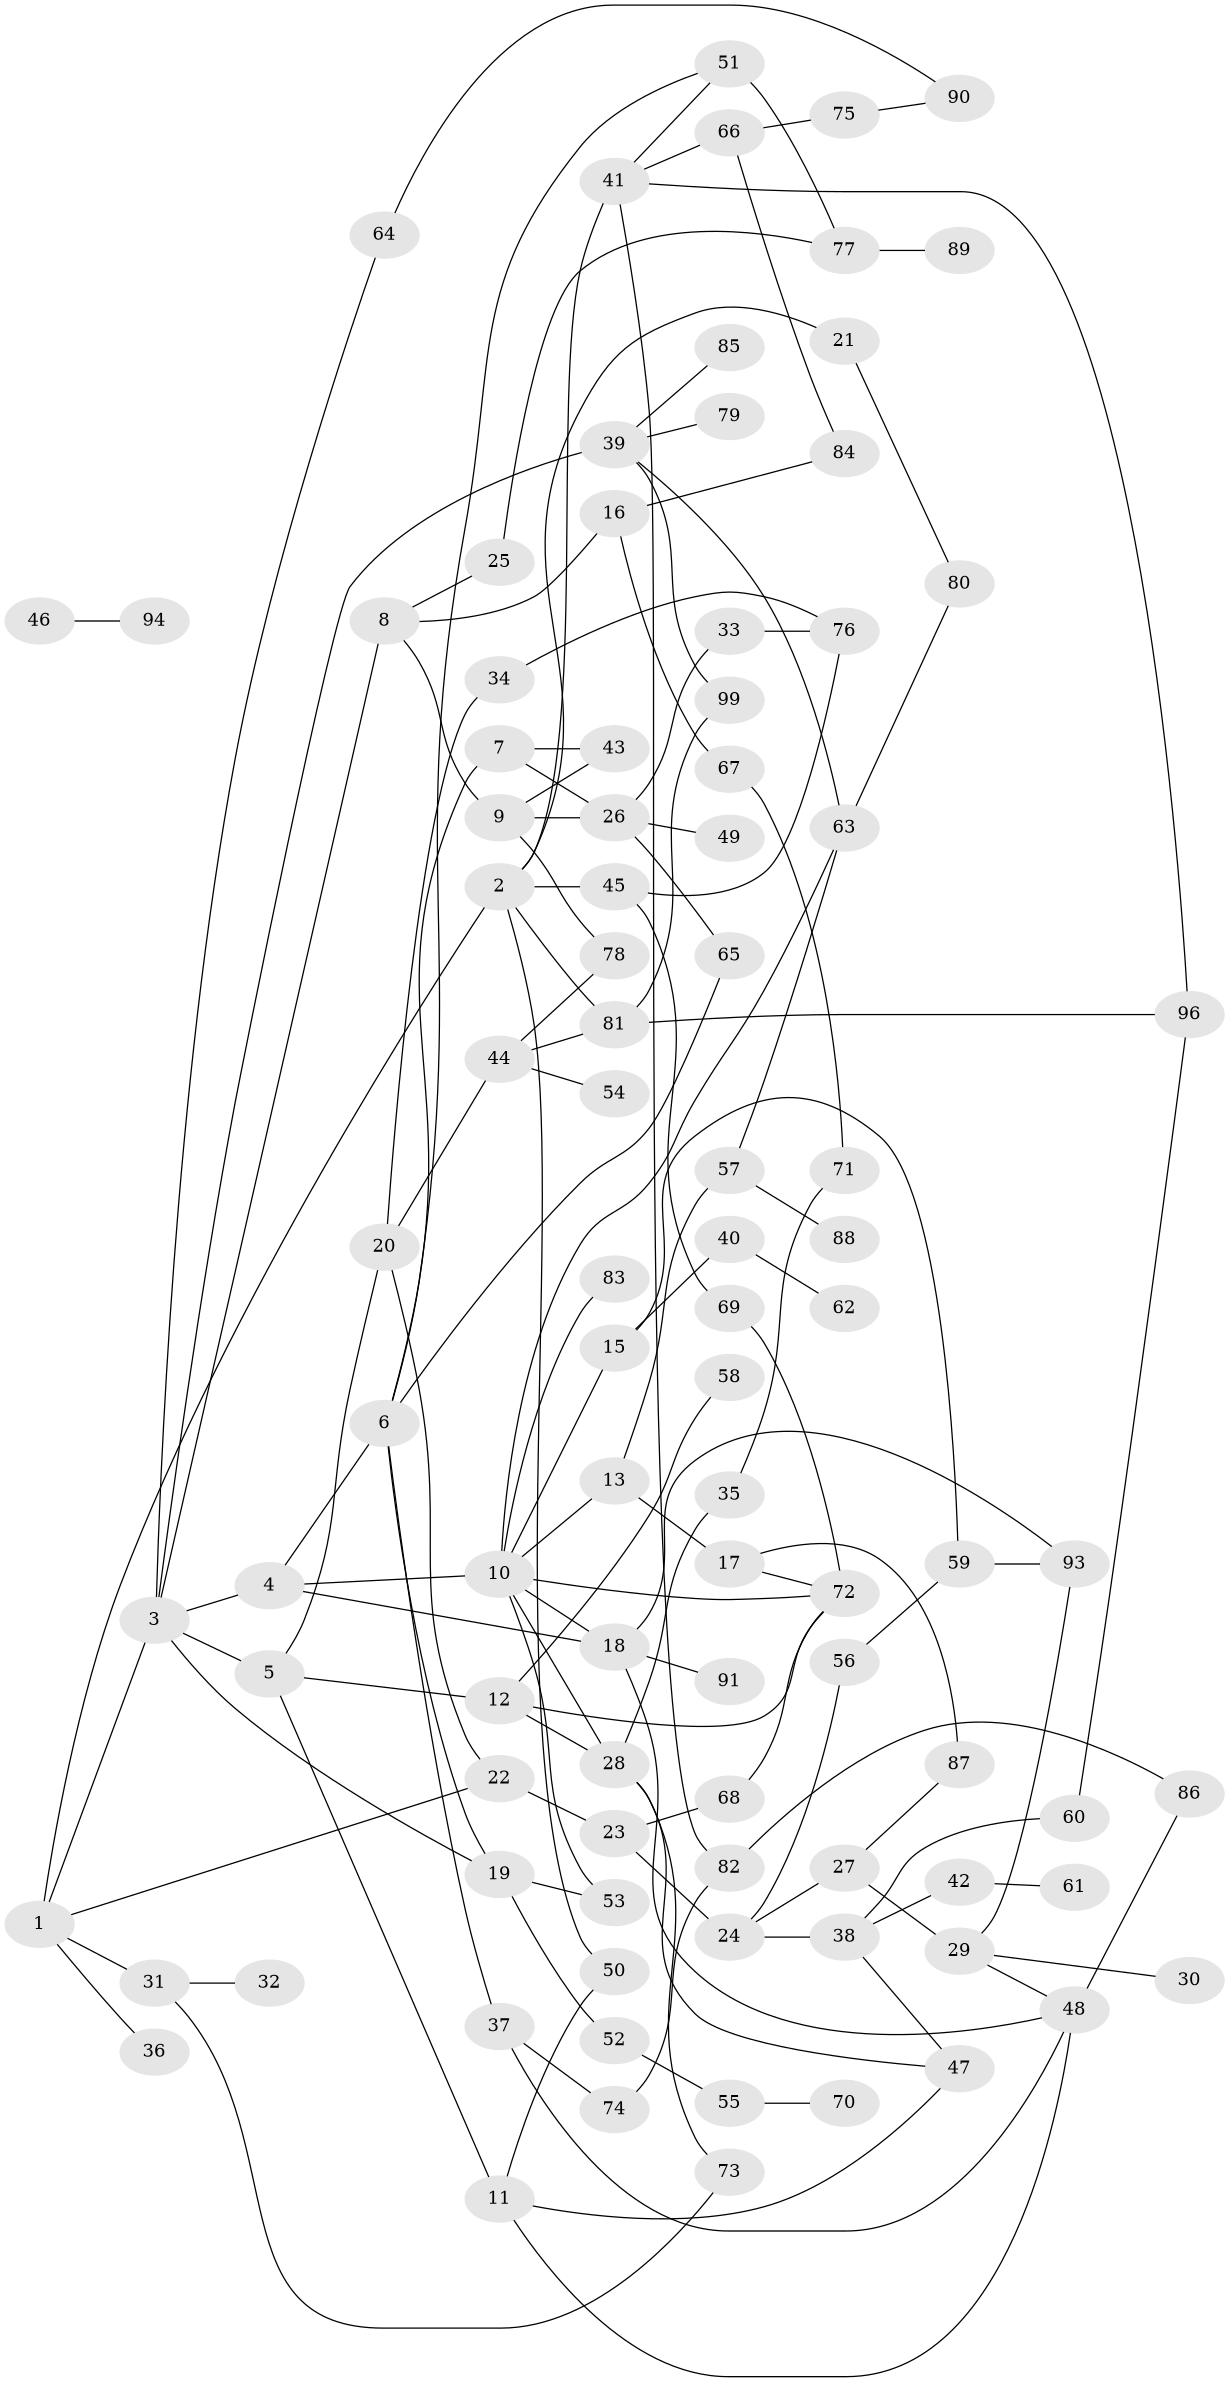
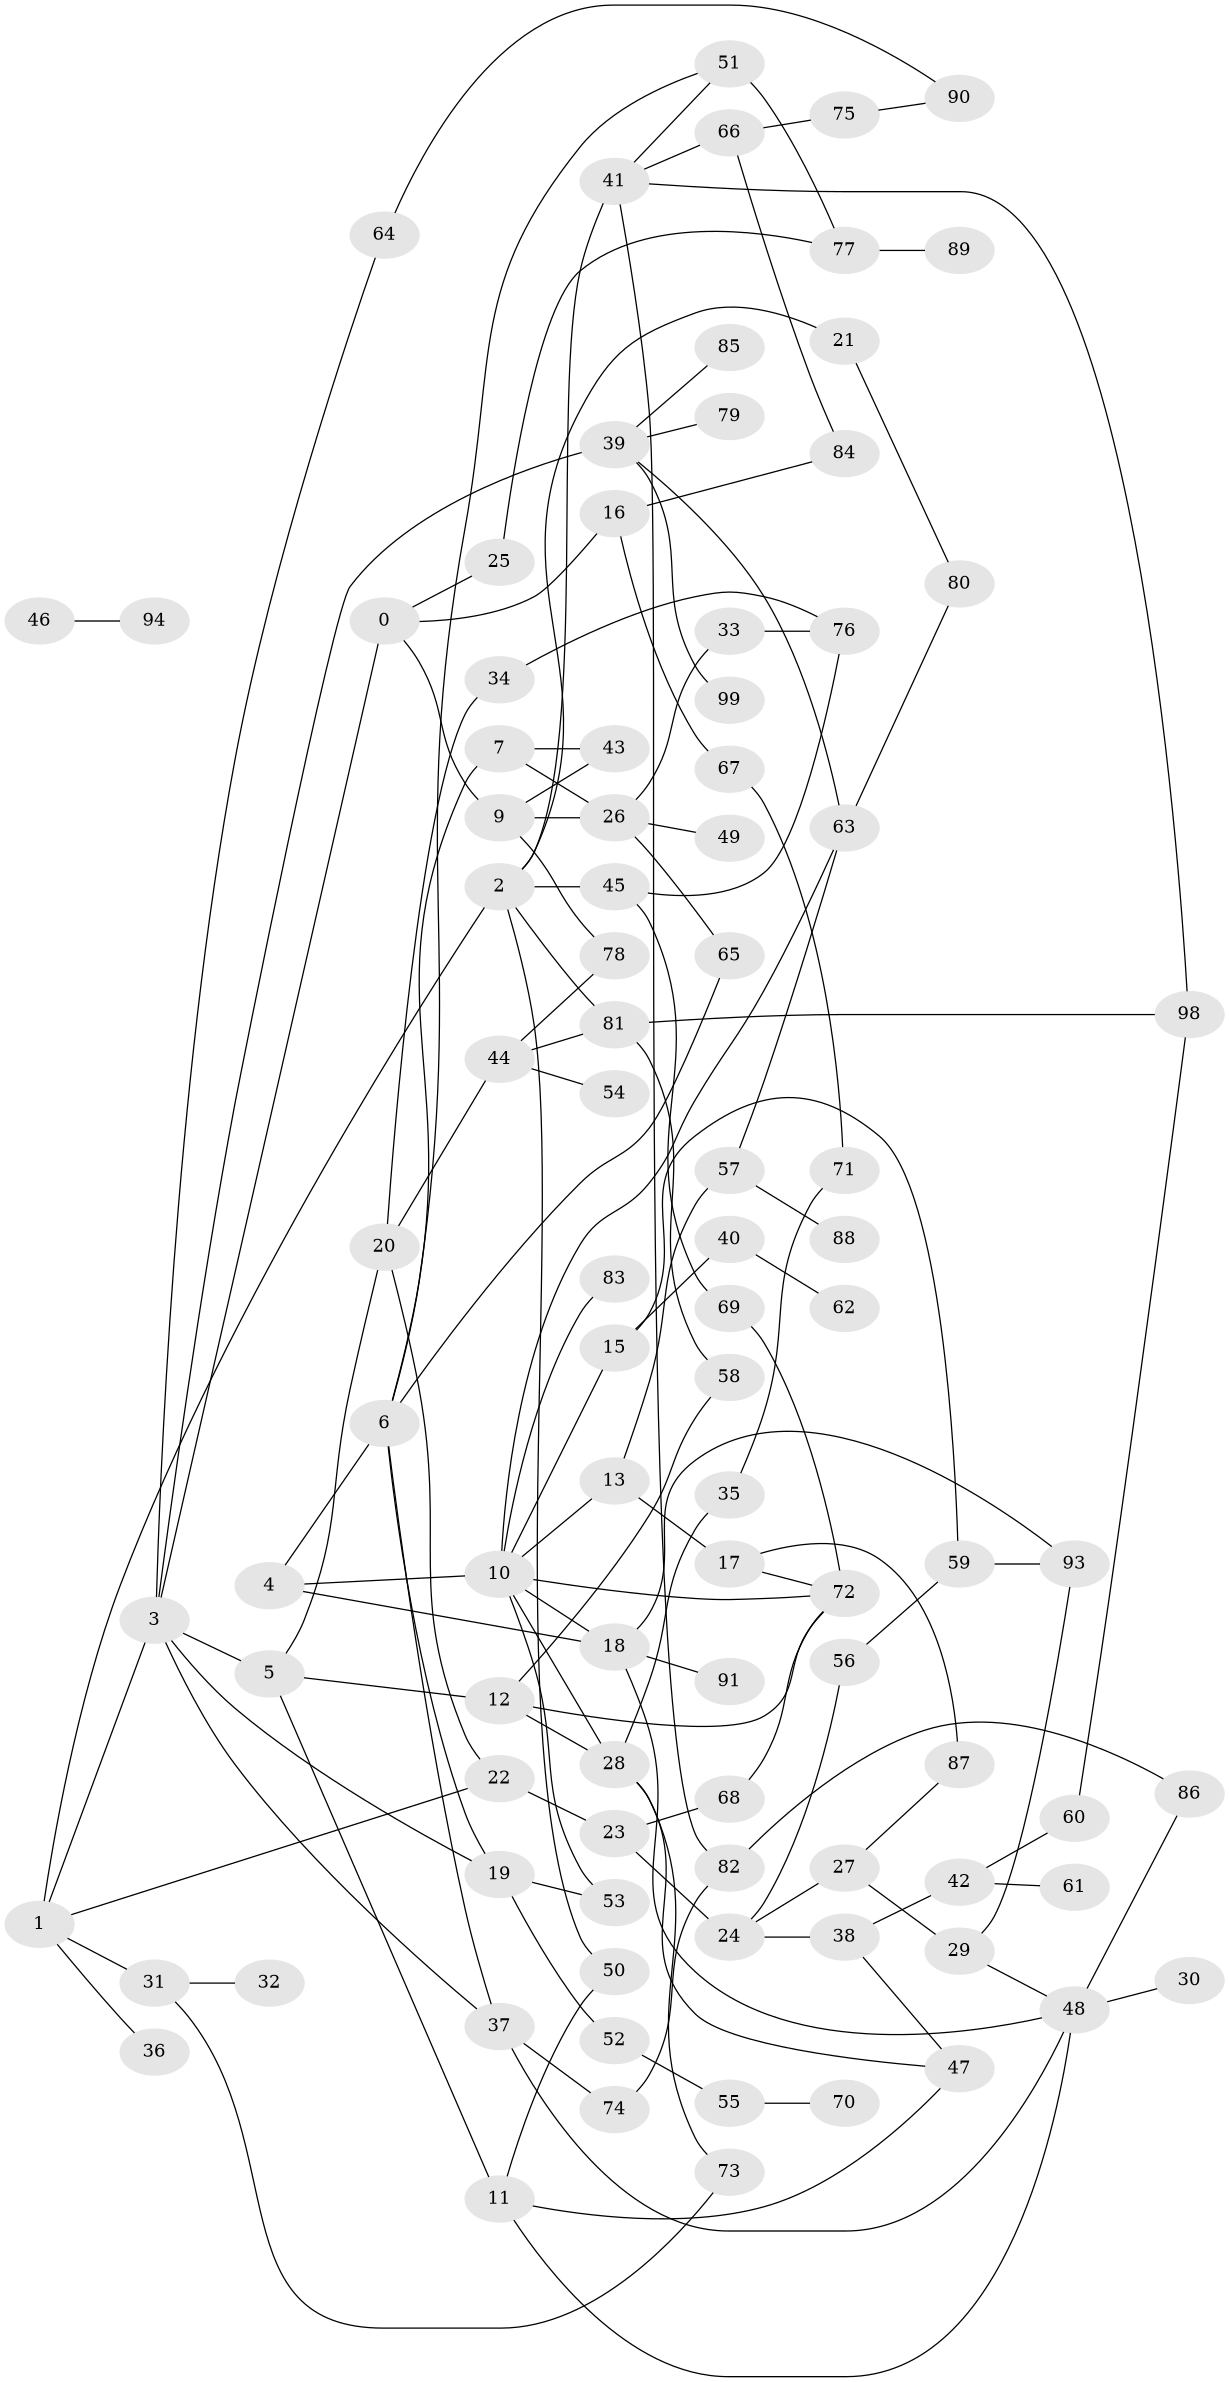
(385, 621) -> (385, 621)
(672, 862) -> (672, 1201)
(1190, 1015) -> (1190, 1015)
(212, 1603) -> (293, 1833)
(937, 1842) -> (1008, 1856)
(1075, 1966) -> (1132, 1995)
